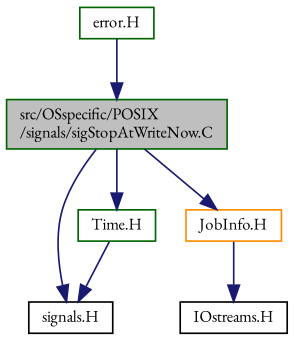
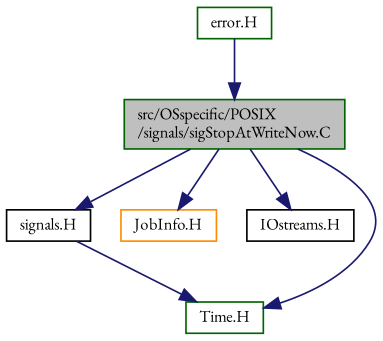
(234, 263) -> (266, 172)
(98, 264) -> (129, 268)
